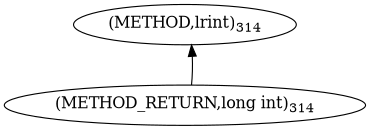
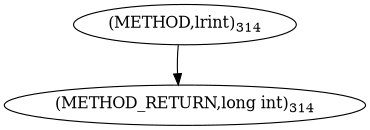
(192, 71) -> (177, 59)
